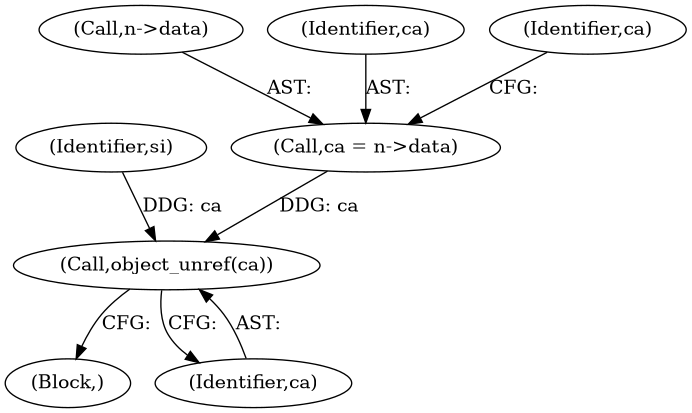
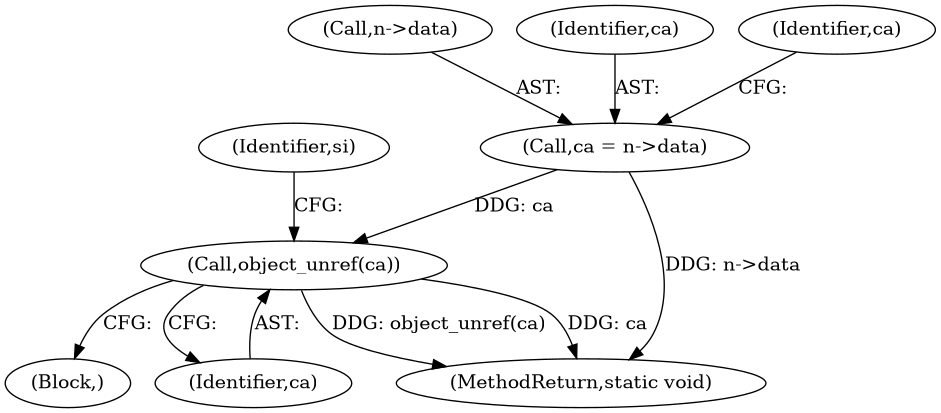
(182, 207) -> (322, 207)
none -> (581, 383)
